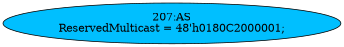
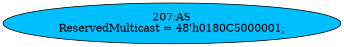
(172, 23) -> (172, 23)
